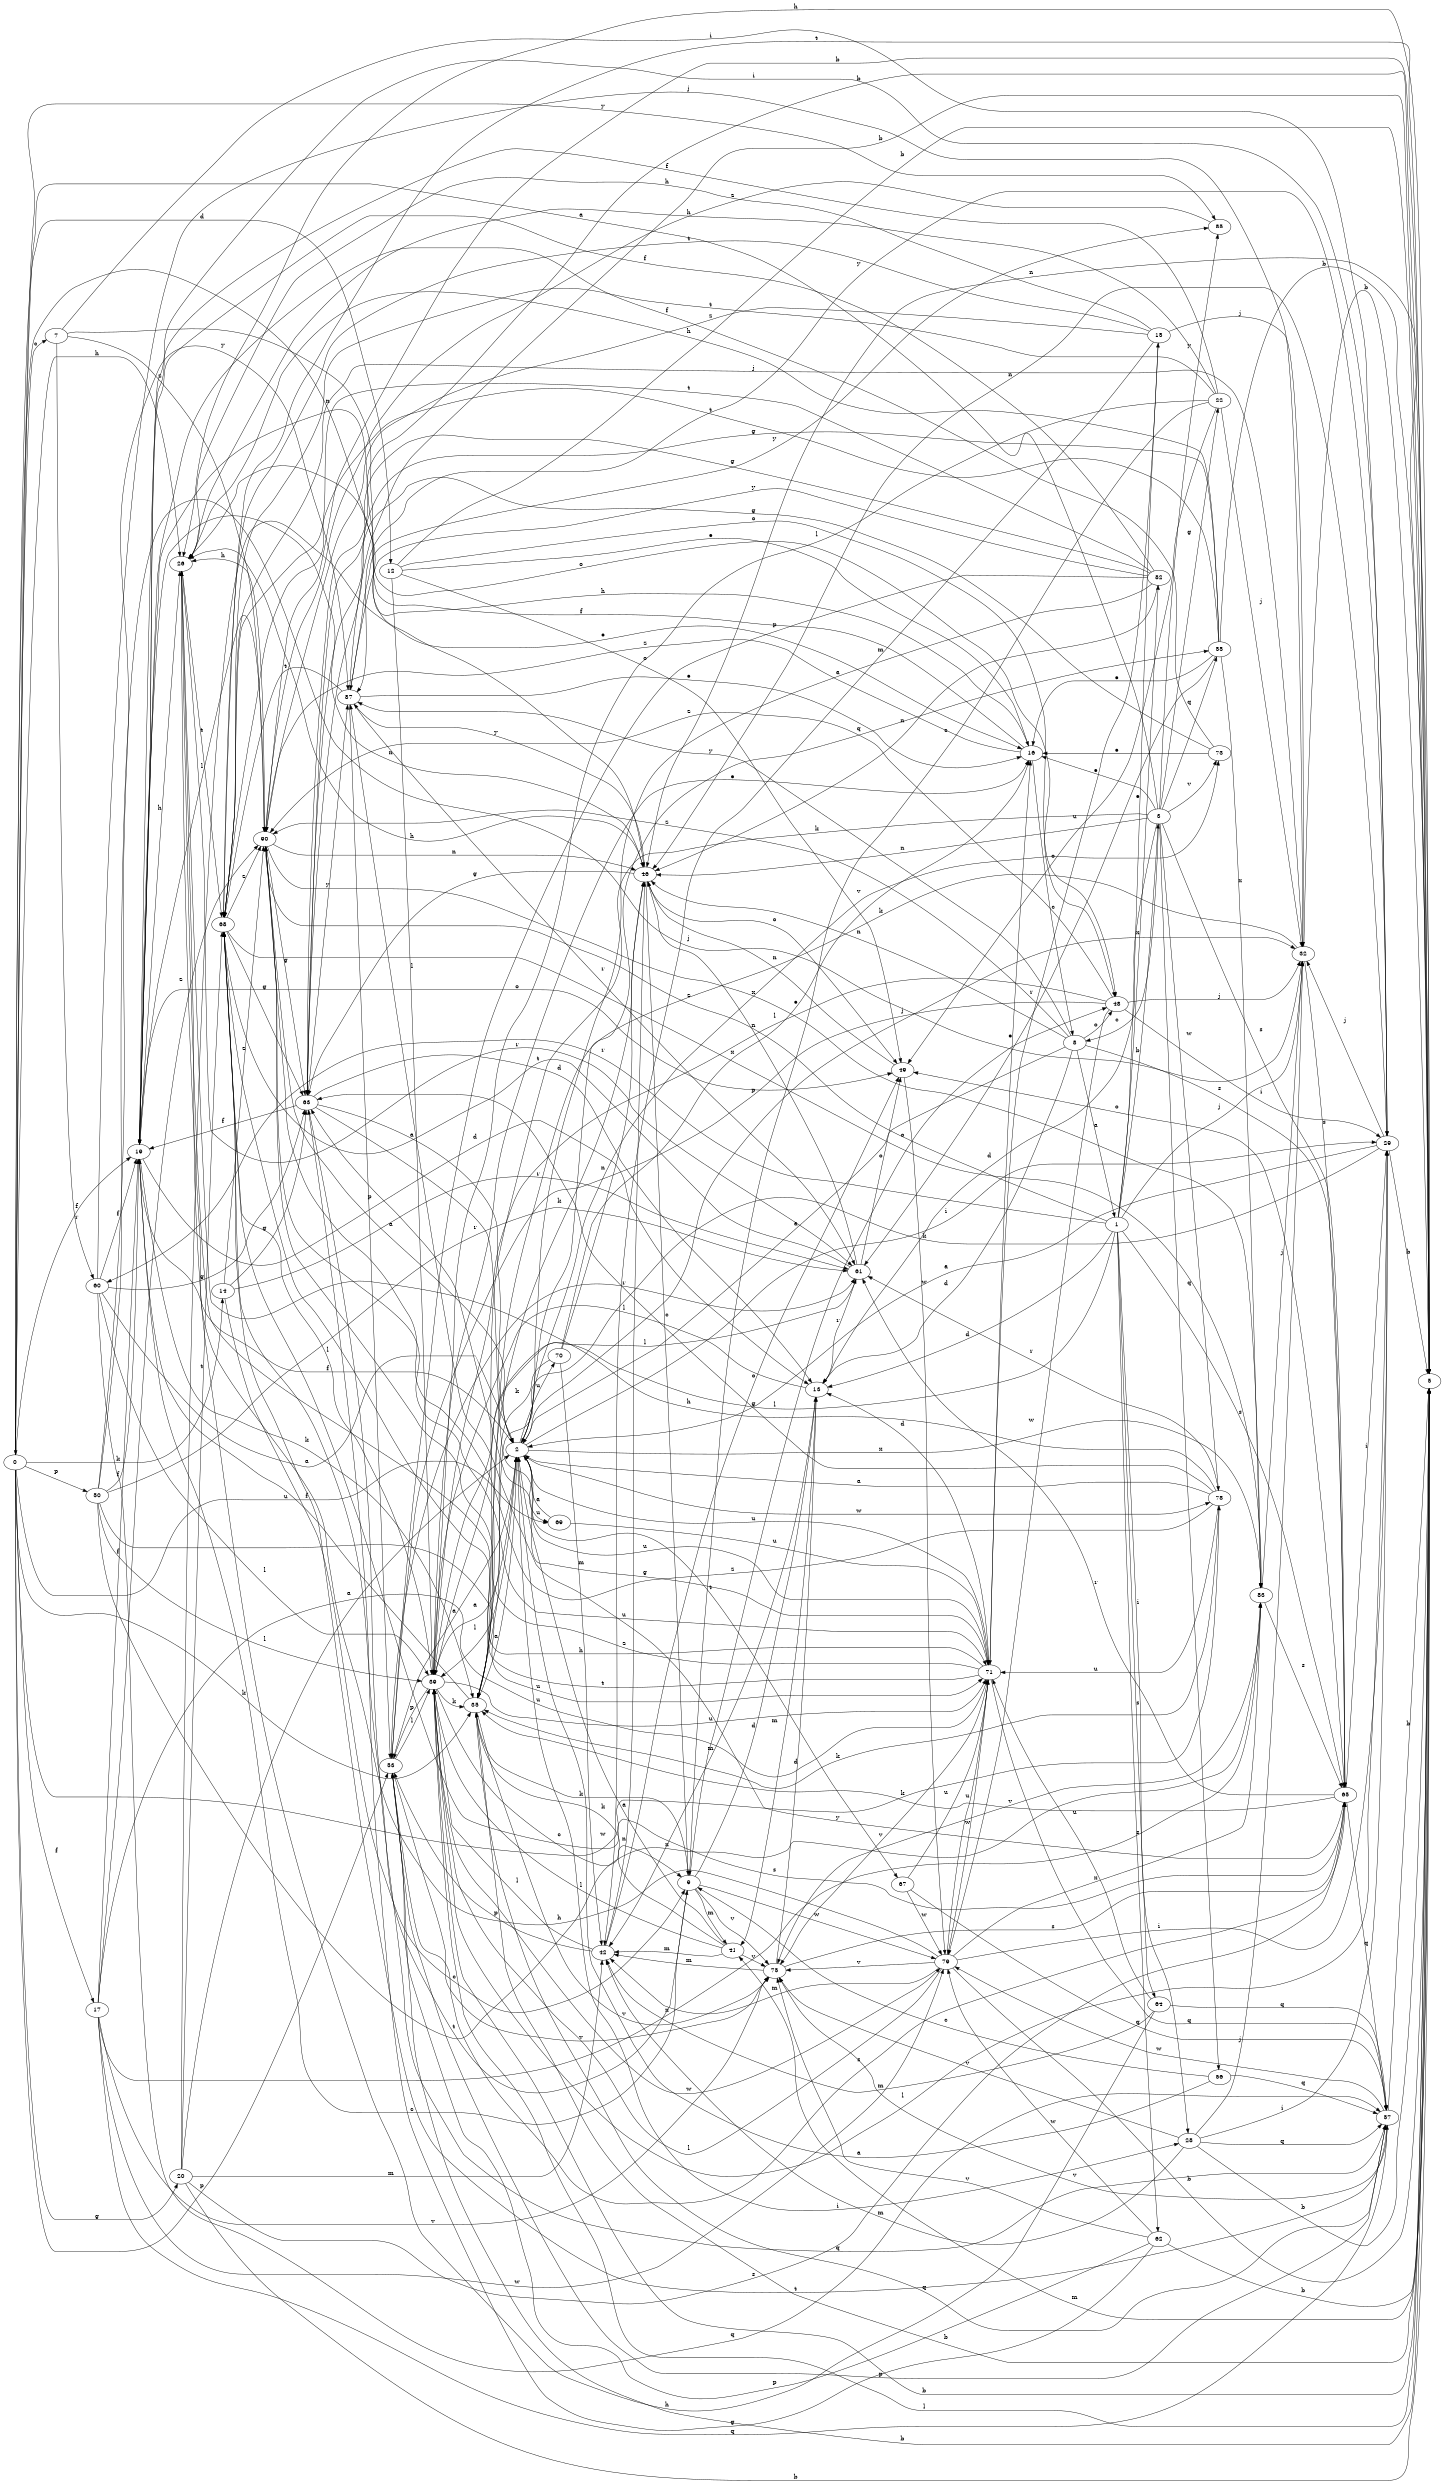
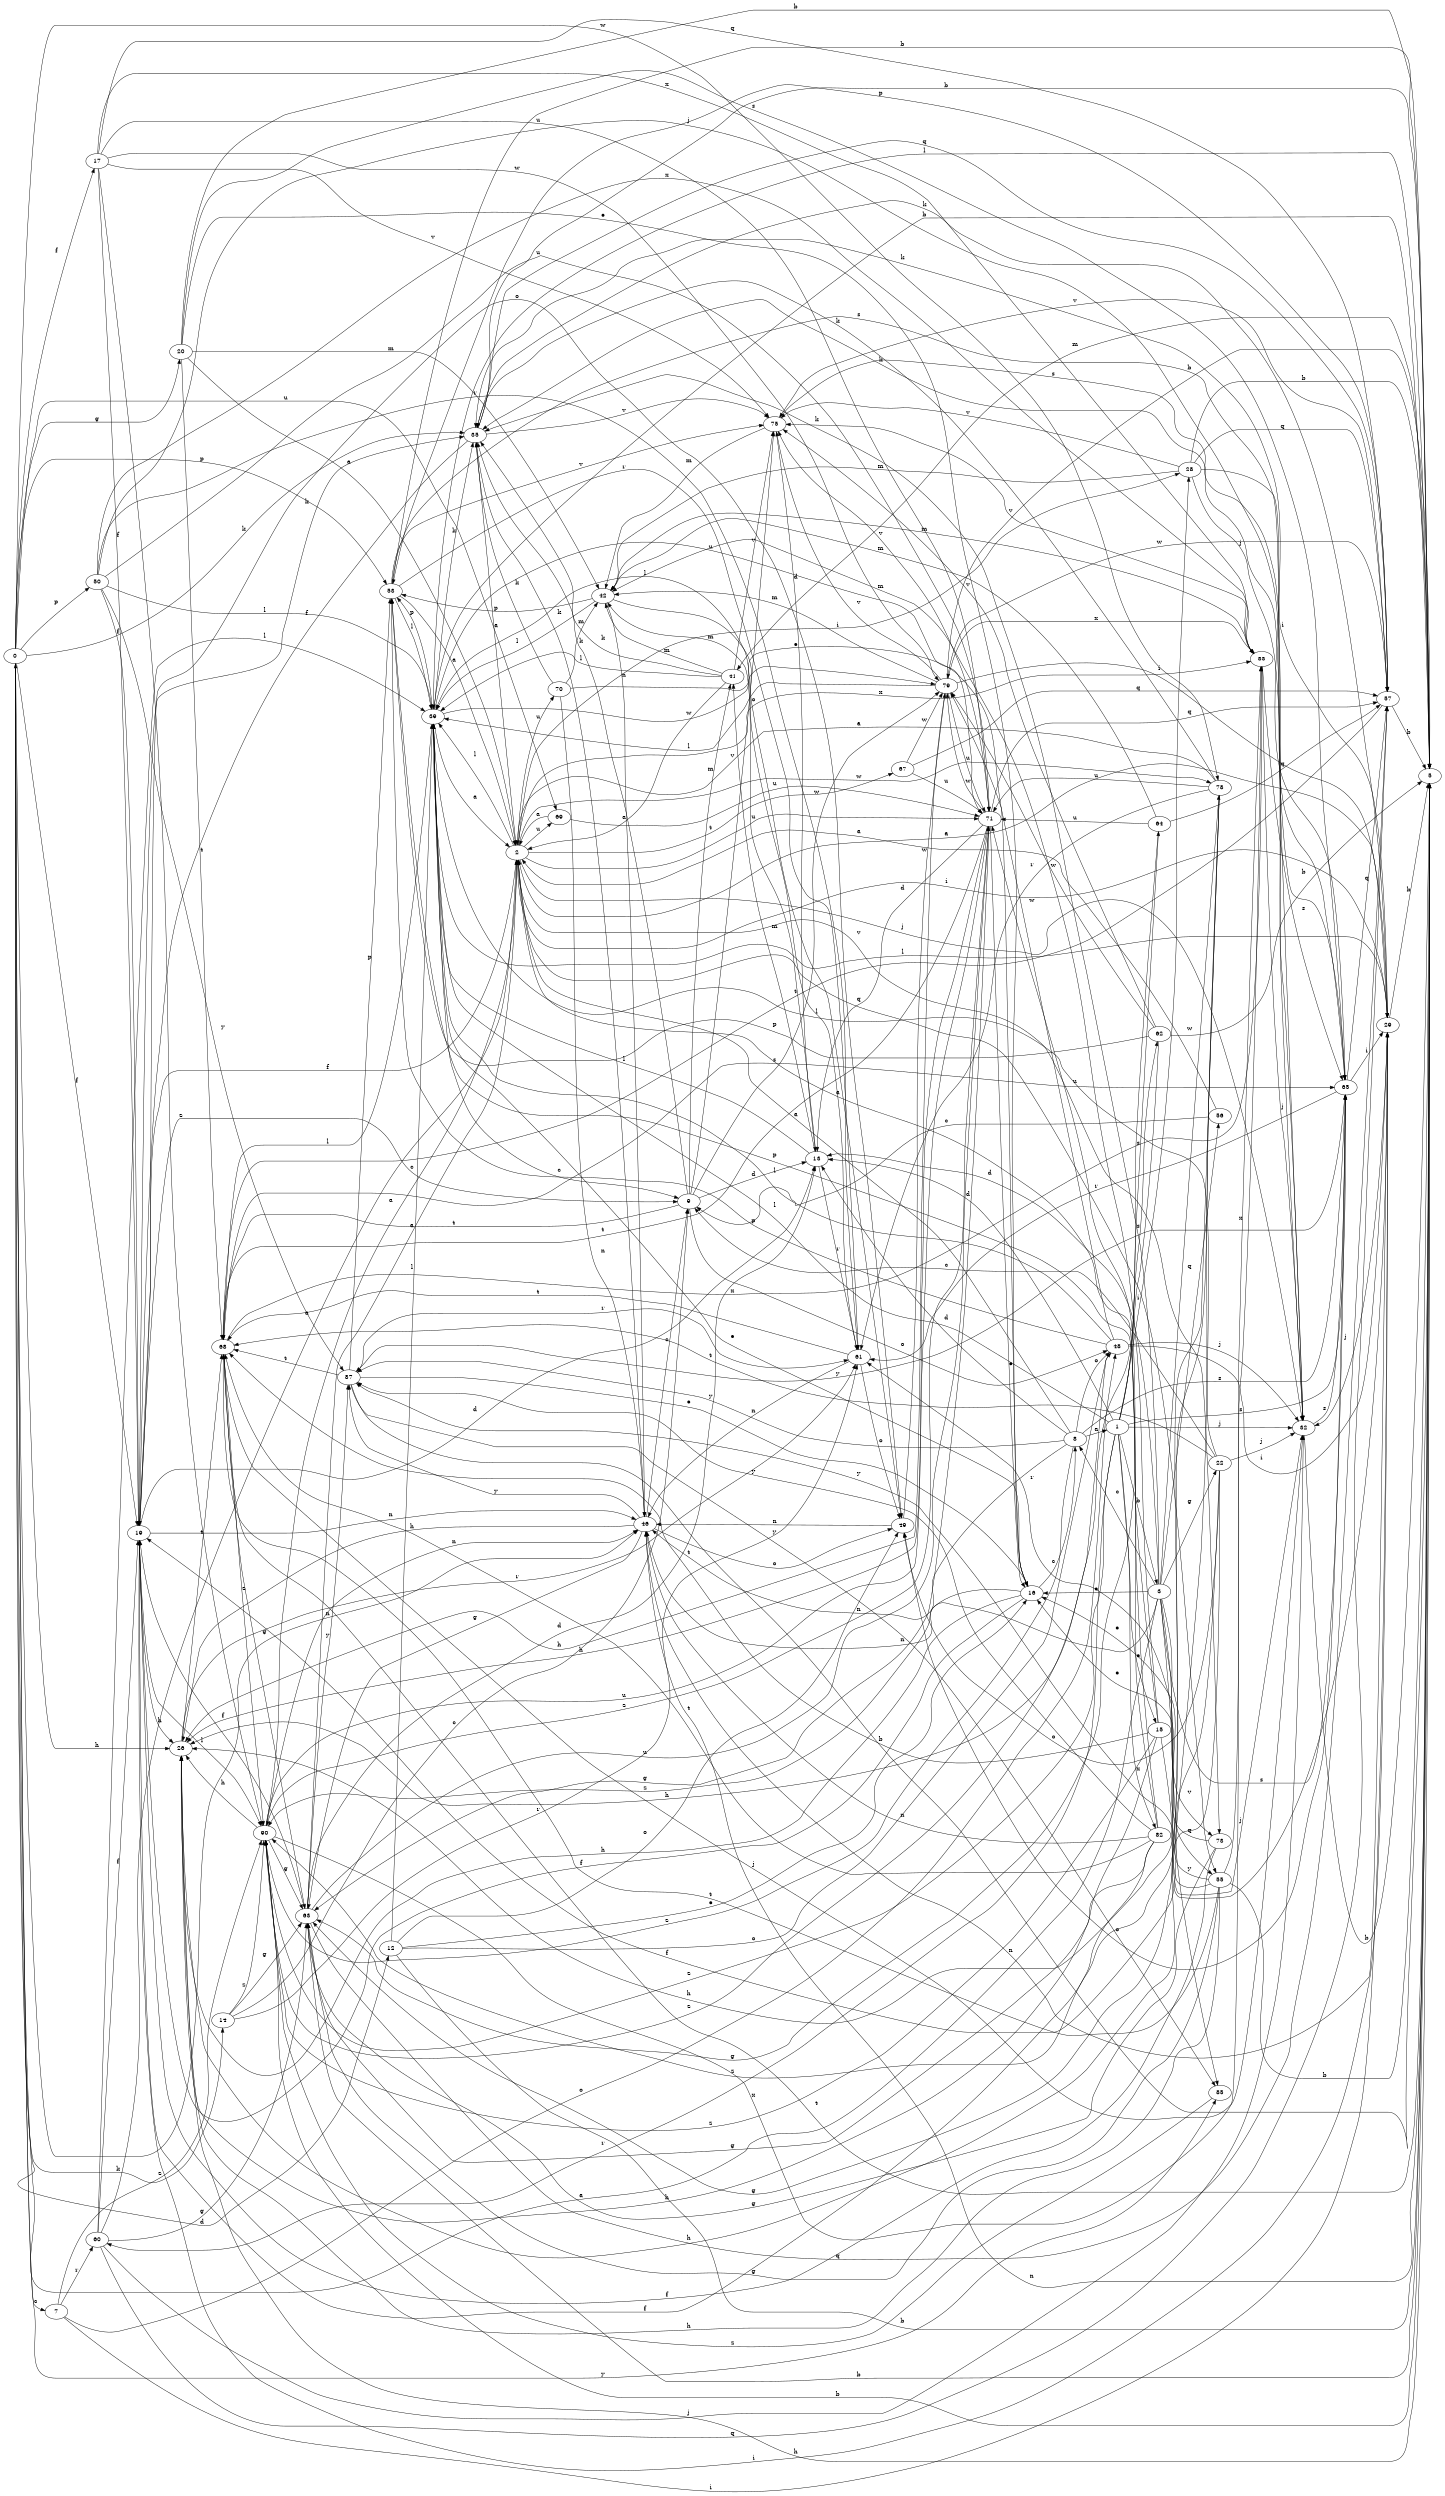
none -> (936, 534)
(1303, 2089) -> none
